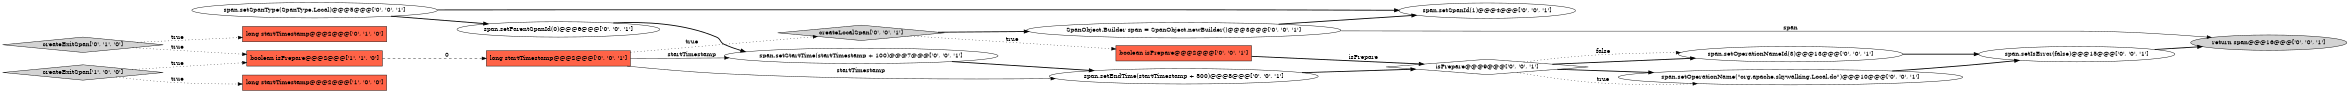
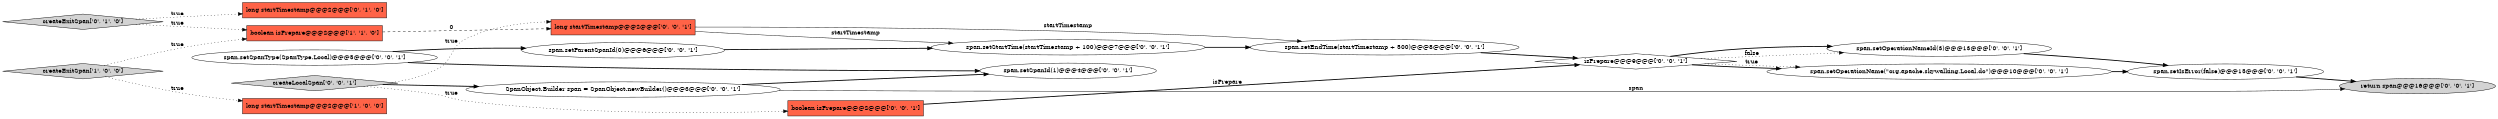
(717, 45) -> (463, 41)
